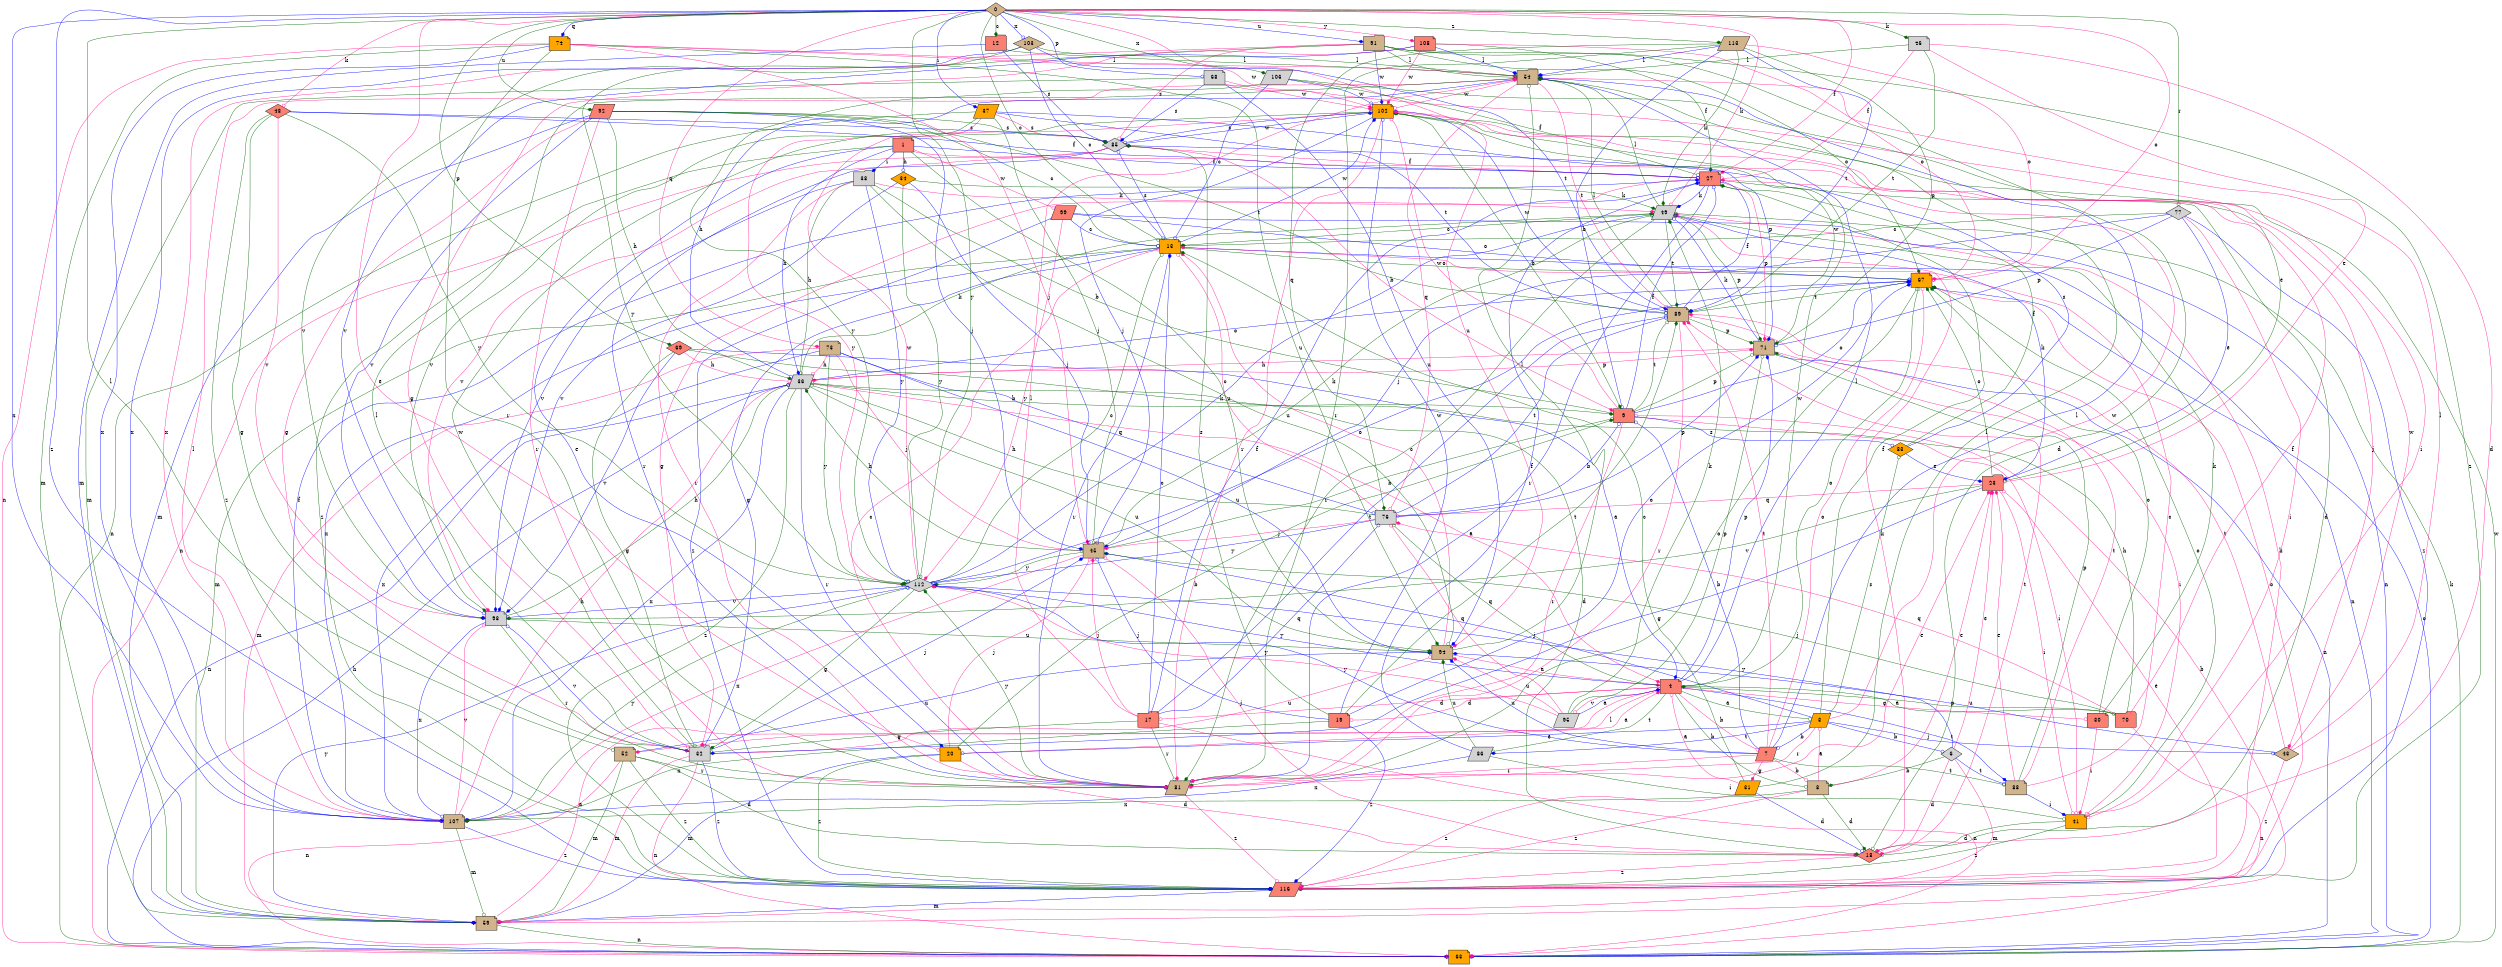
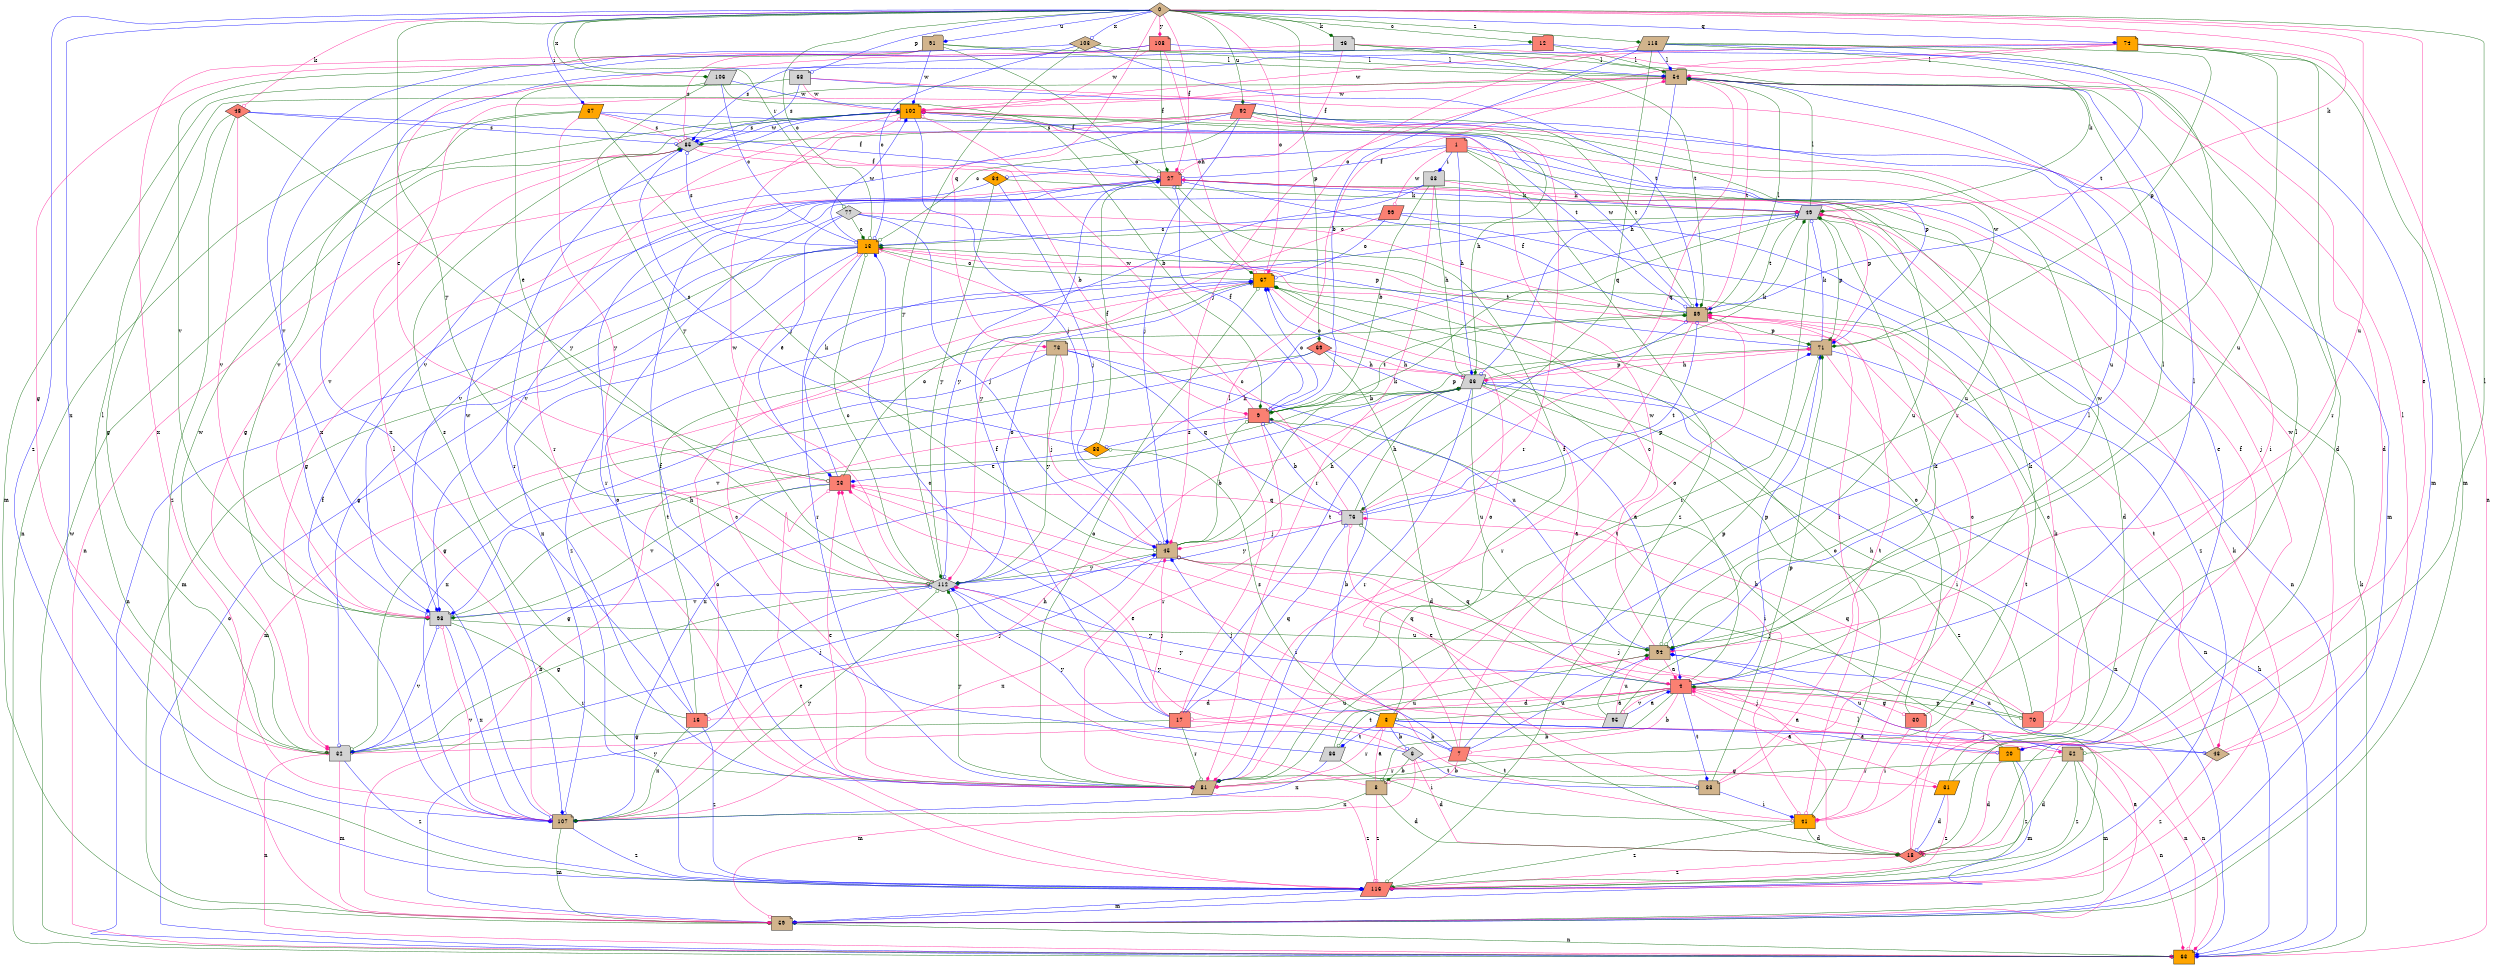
(2473, 506) -> none
(1339, 720) -> (697, 720)
